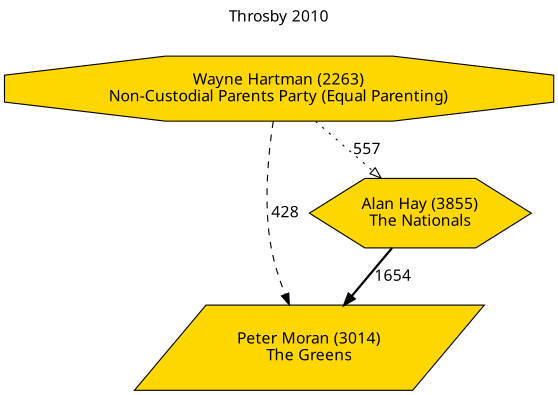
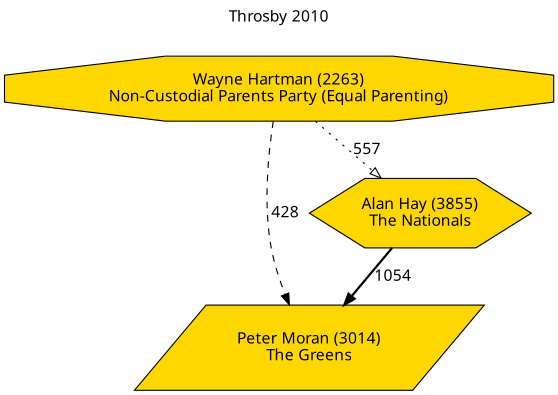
(393, 277) -> (393, 277)
